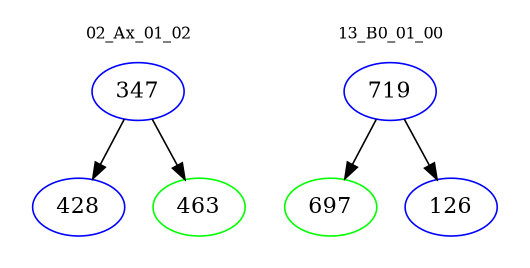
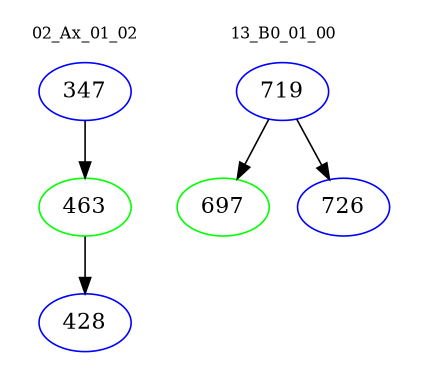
(112, 142) -> (85, 257)
(451, 207) -> (344, 207)
